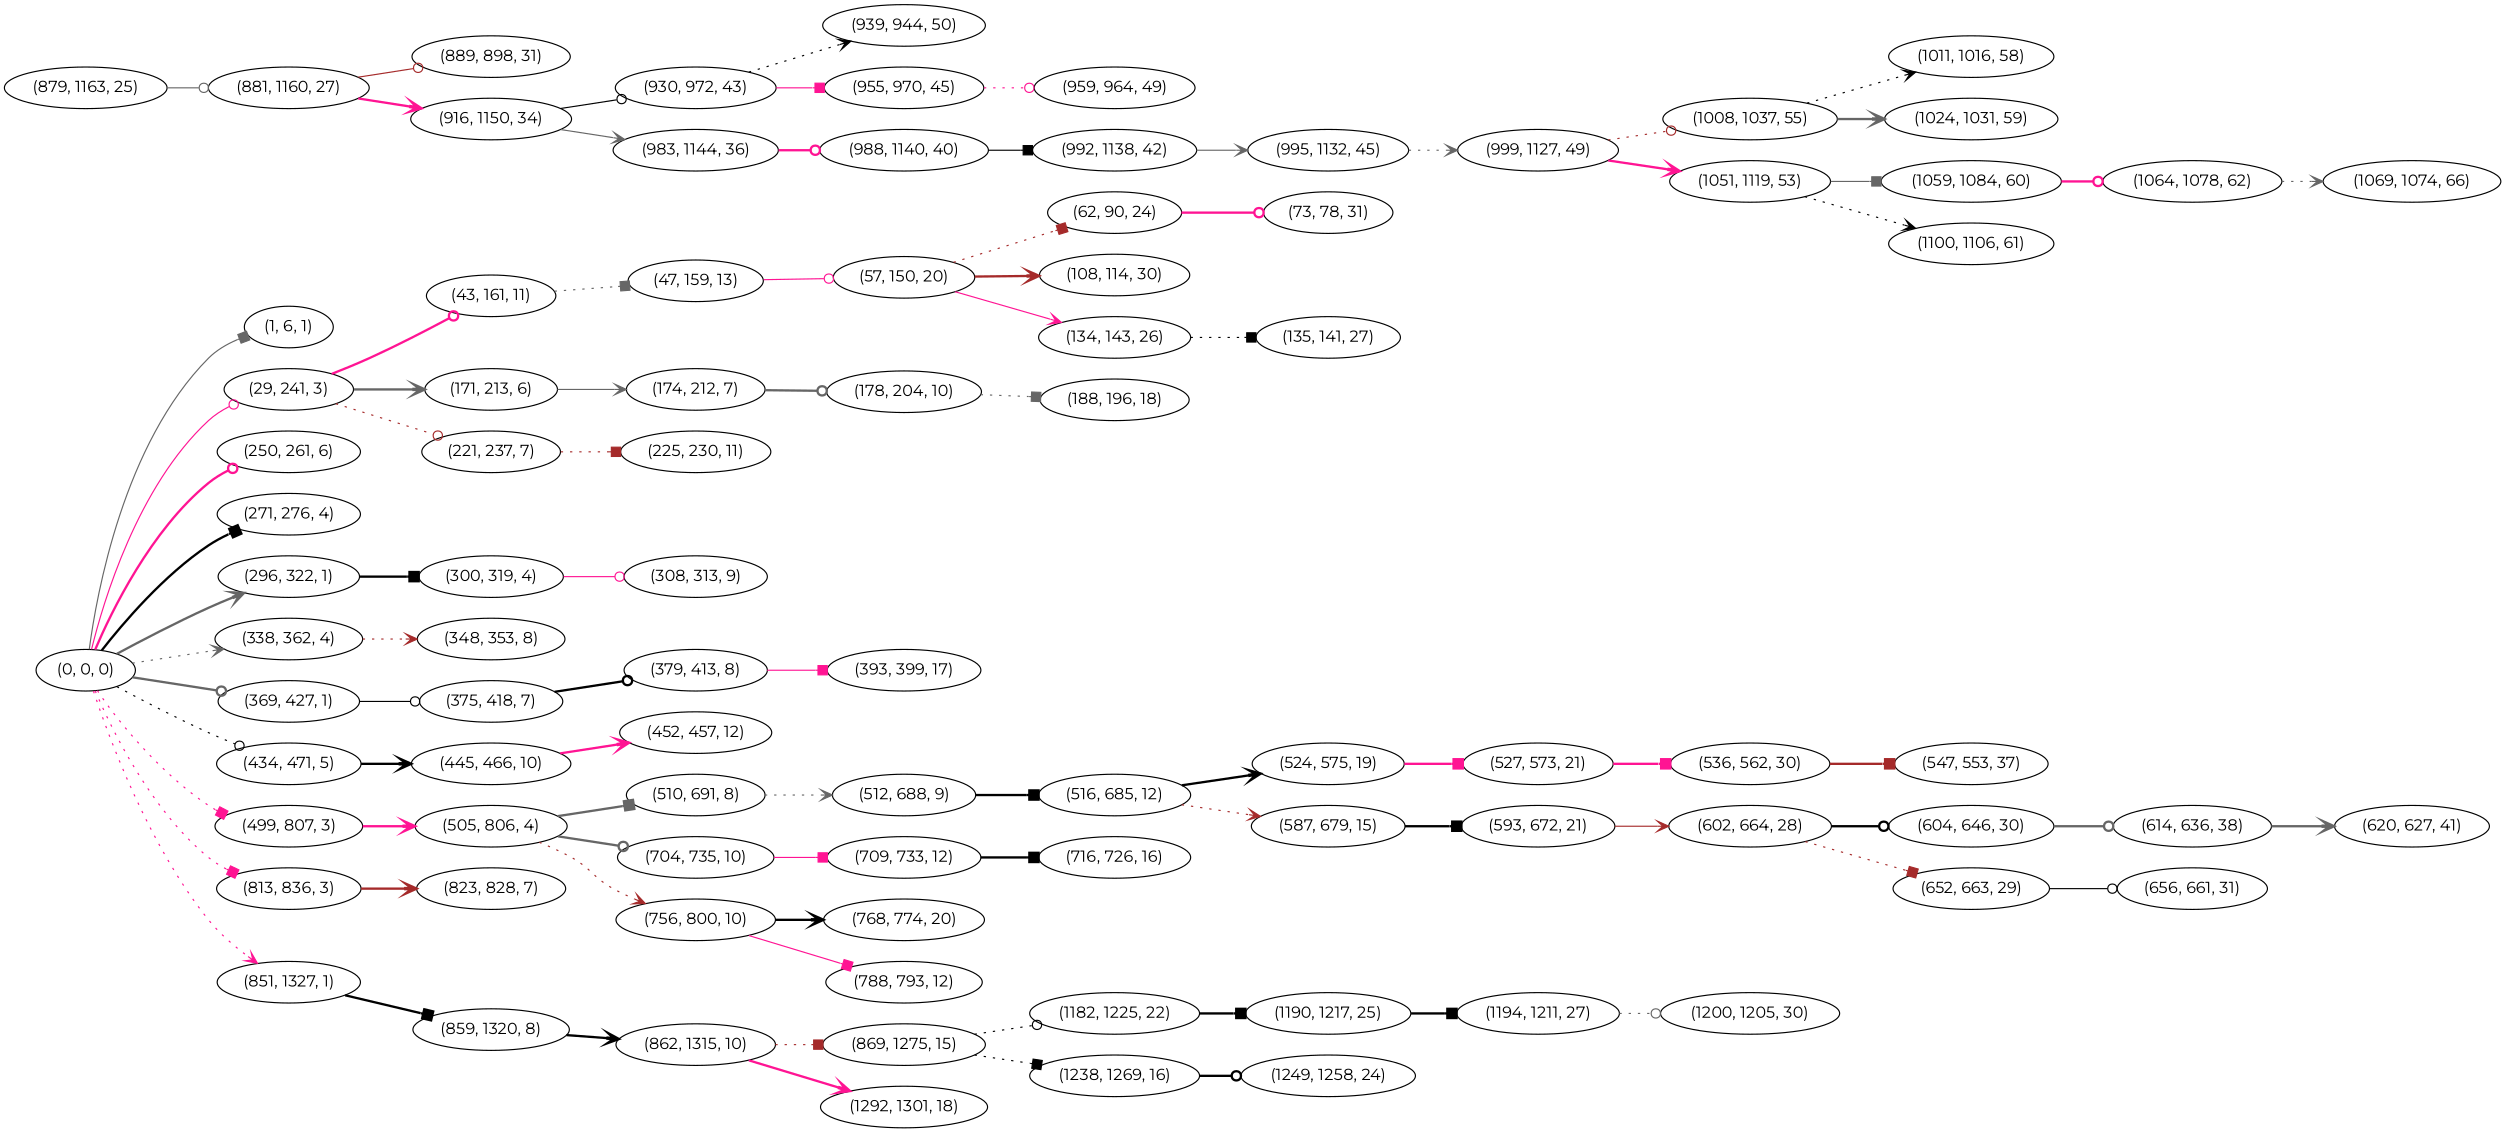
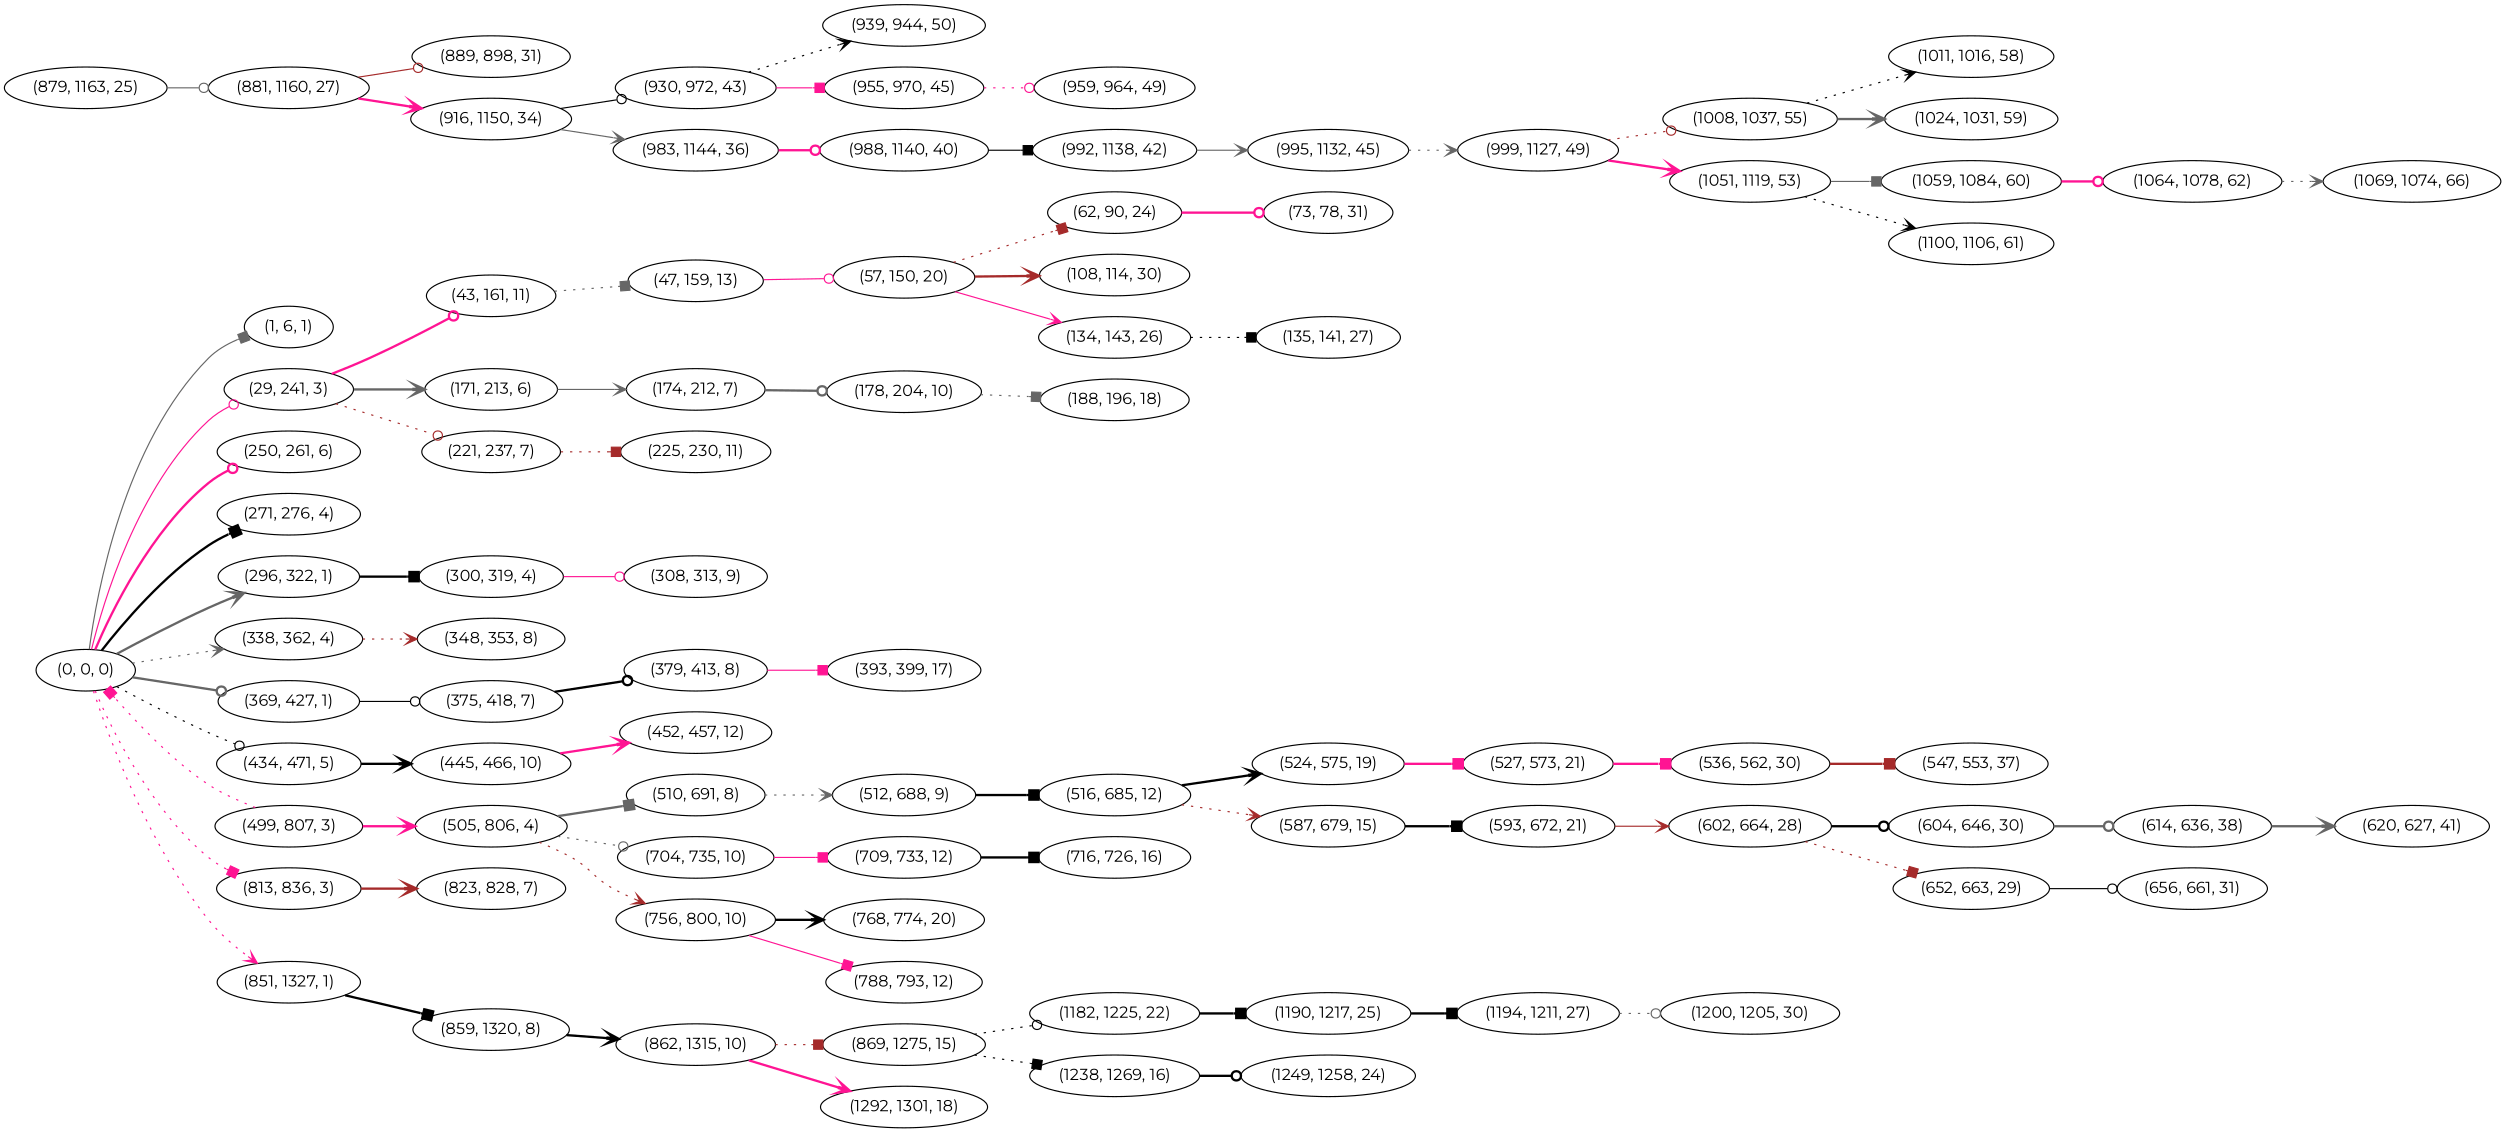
(151, 756) -> (178, 762)
(588, 841) -> (588, 841)
